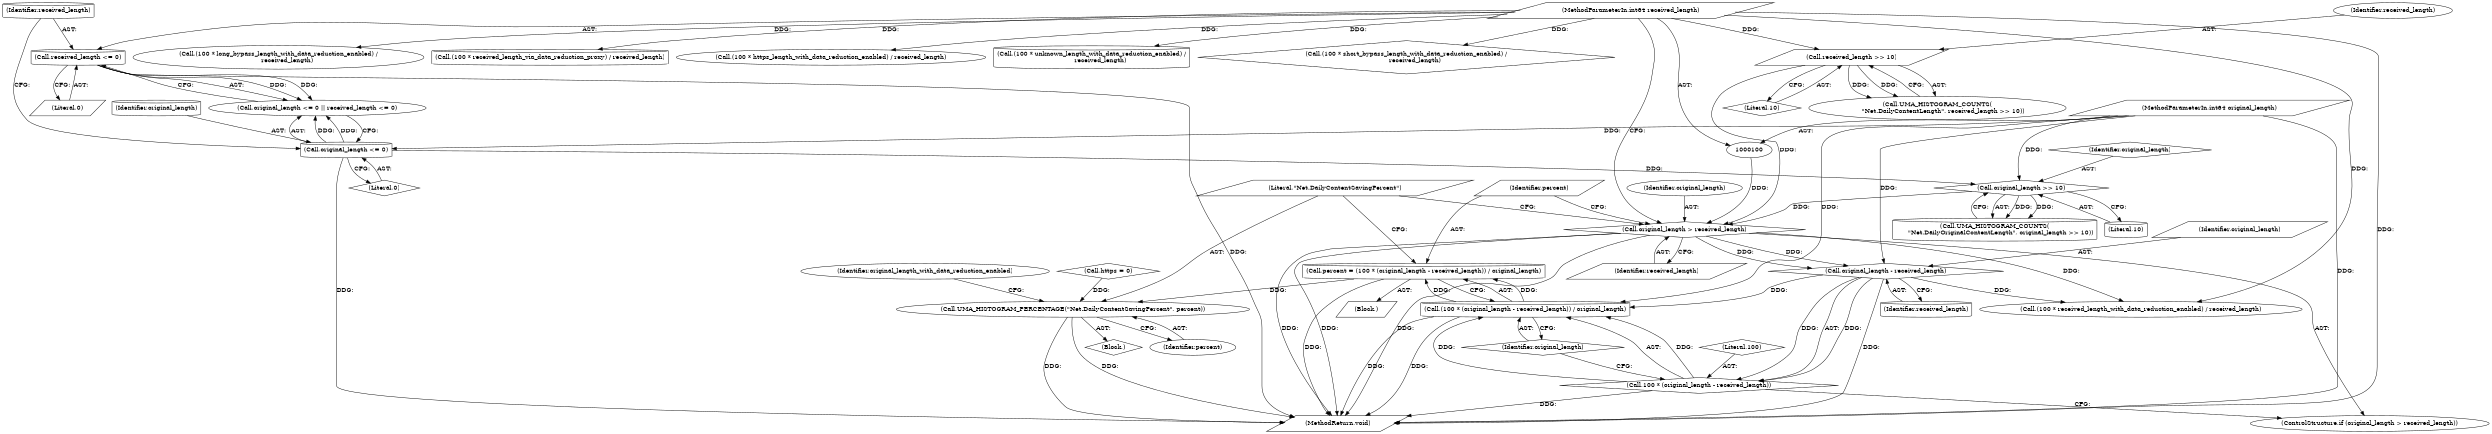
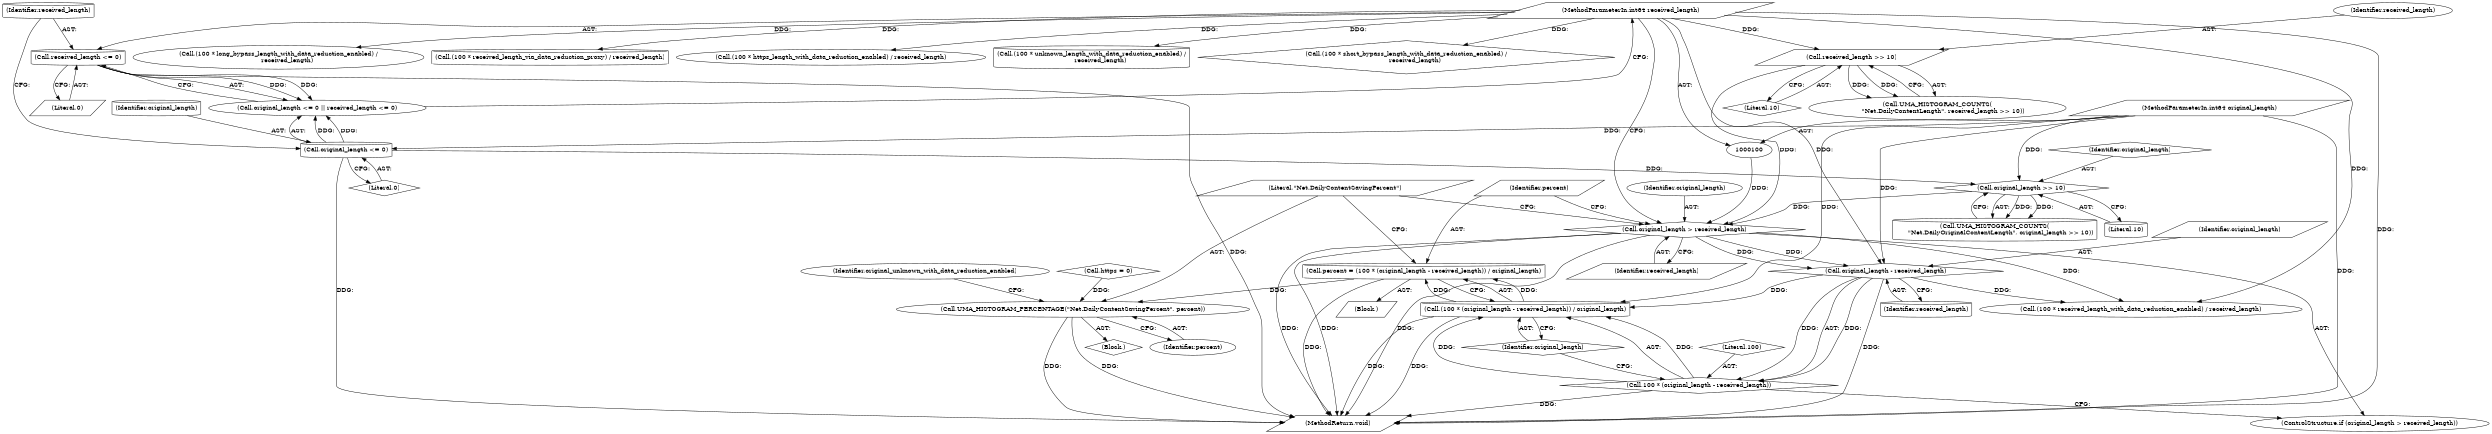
none -> (1775, 122)
(359, 125) -> (1049, 98)
(925, 271) -> (925, 271)
